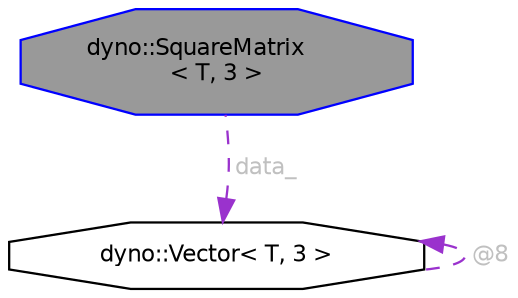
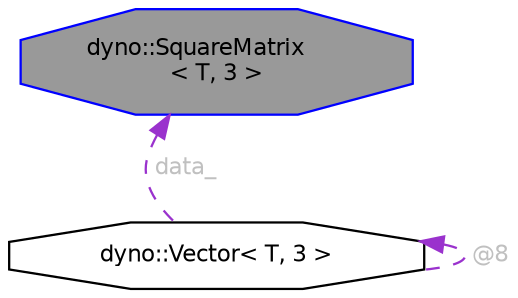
(229, 157) -> (148, 181)
